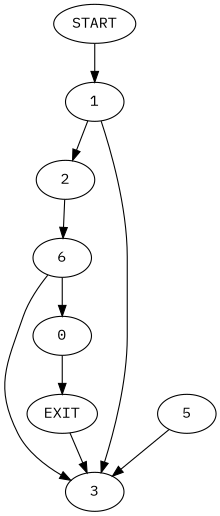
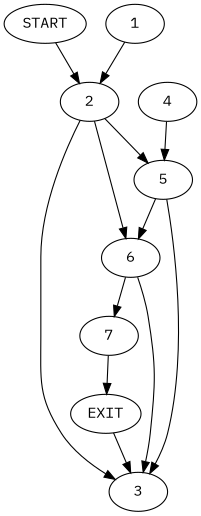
(95, 58) -> (65, 58)
none -> (168, 102)
none -> (123, 137)
none -> (149, 214)
(127, 291) -> (41, 306)
(62, 336) -> (109, 336)
